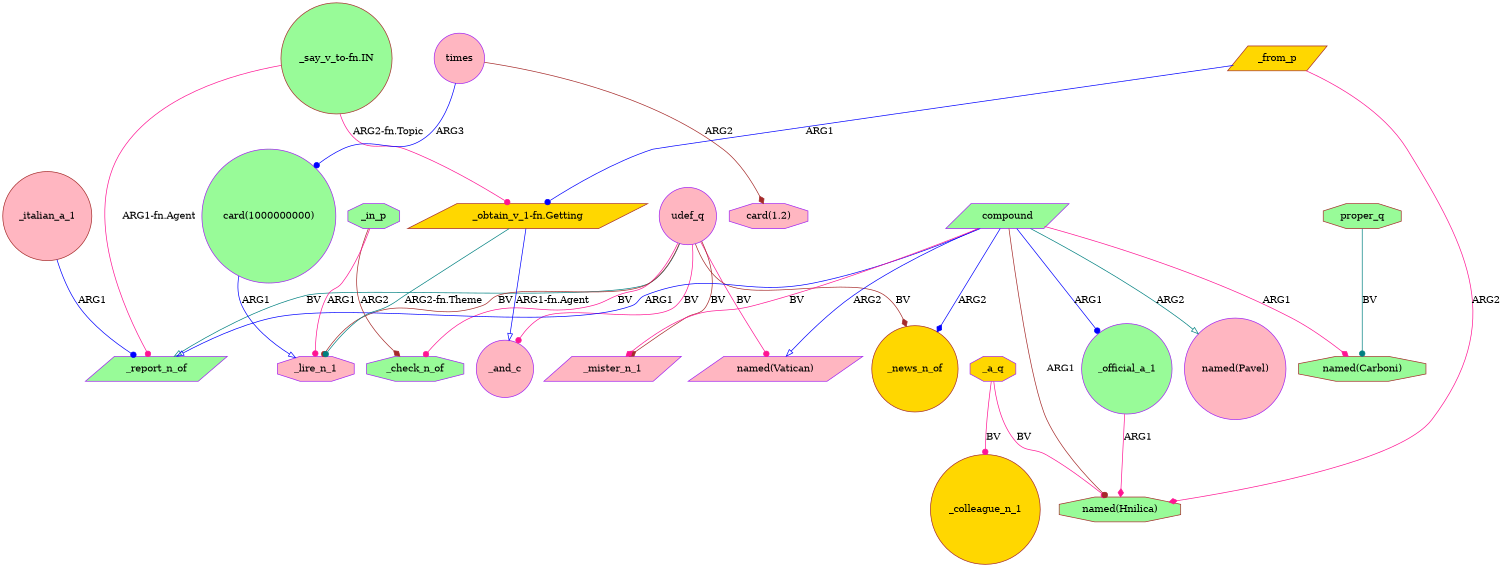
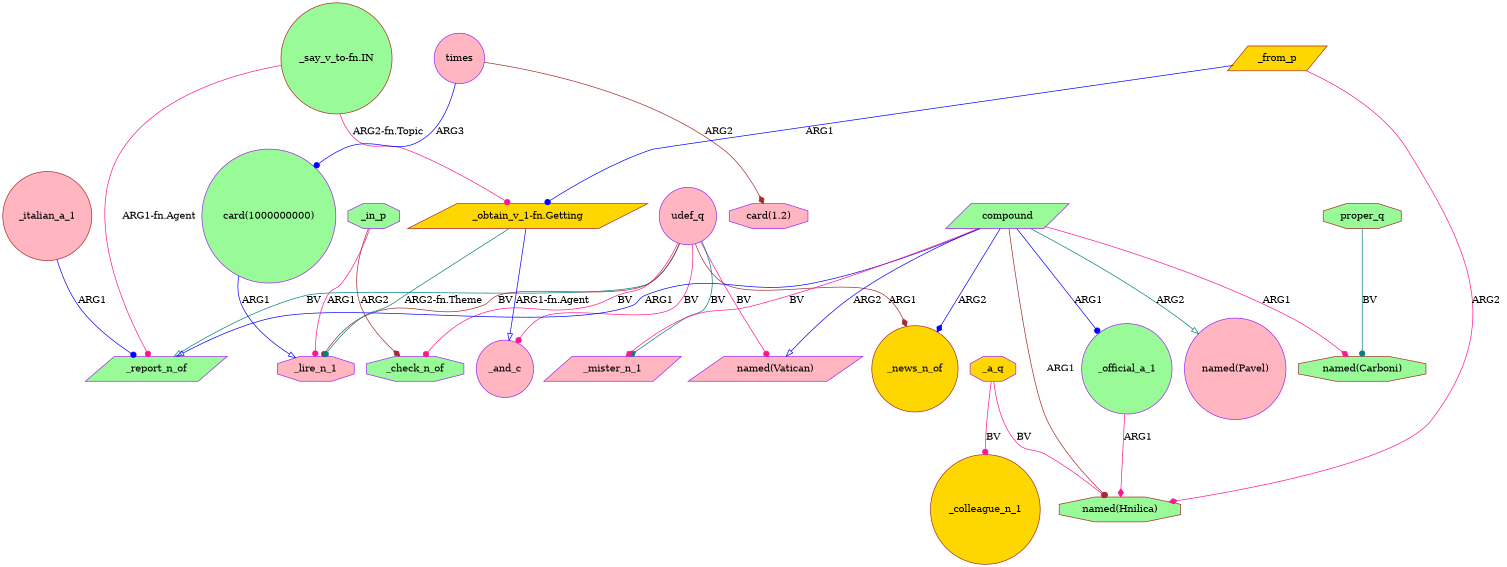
(903, 301) -> (903, 301)
(706, 307) -> (706, 307)
